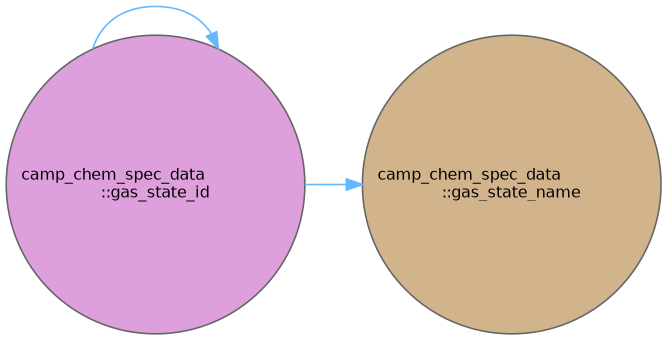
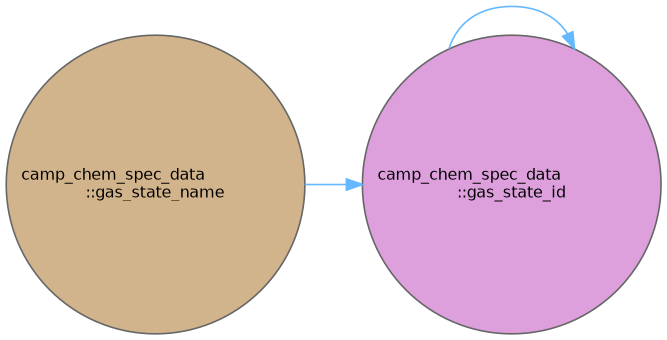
(326, 185) -> (326, 185)
